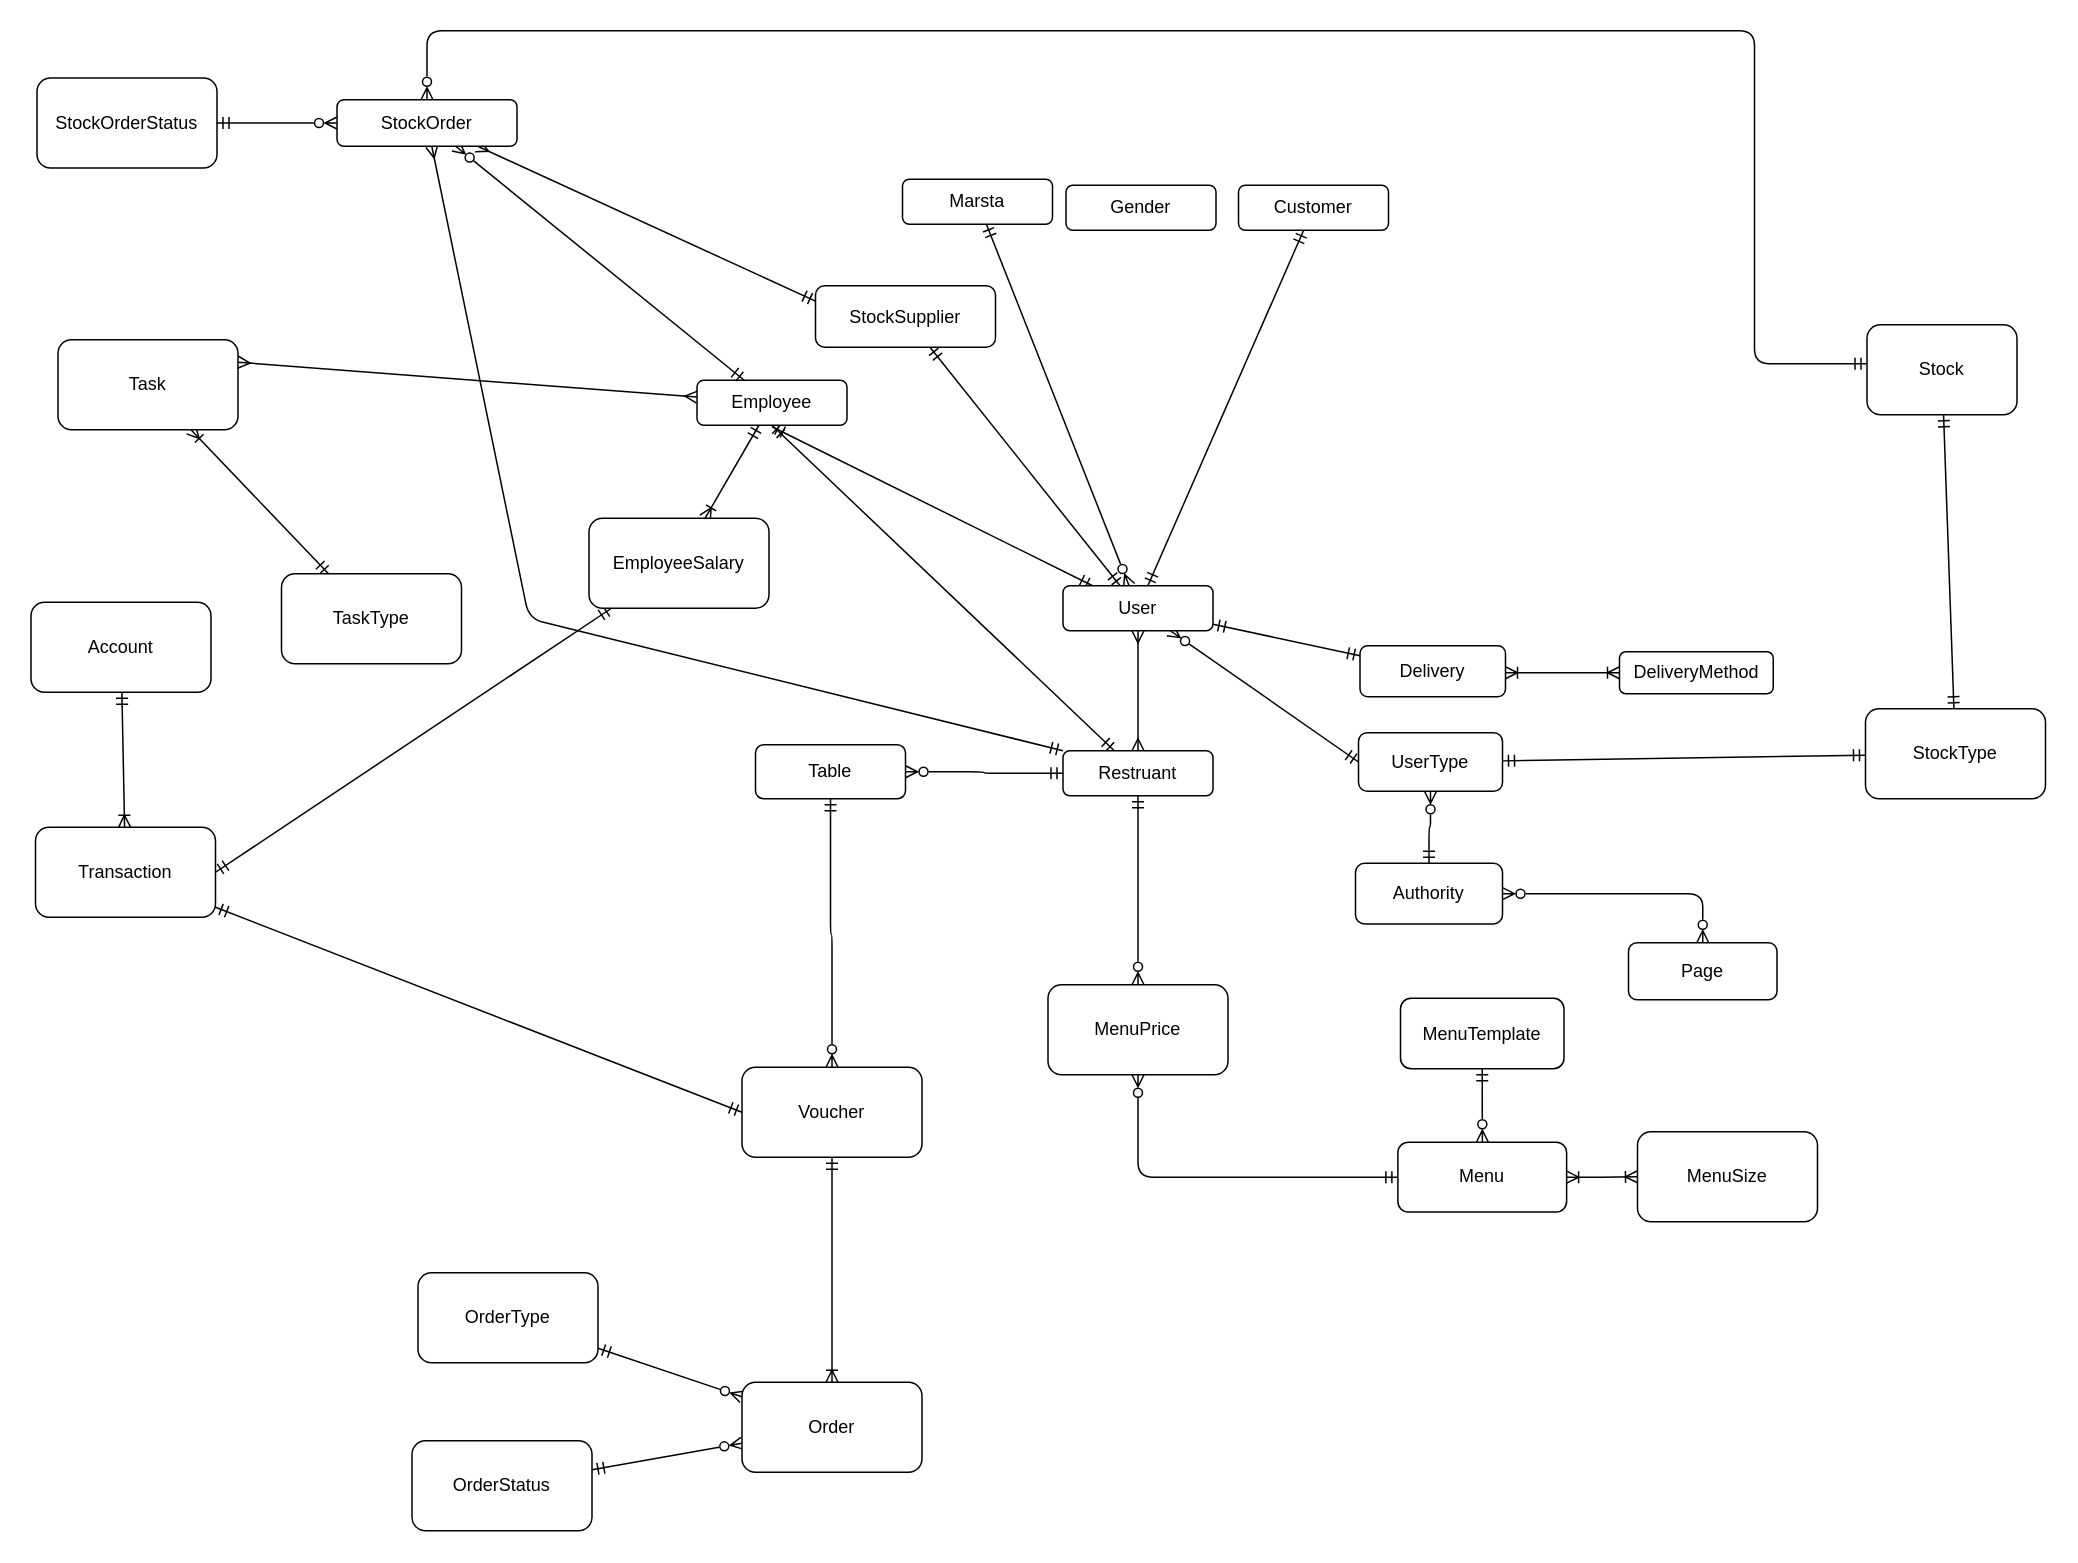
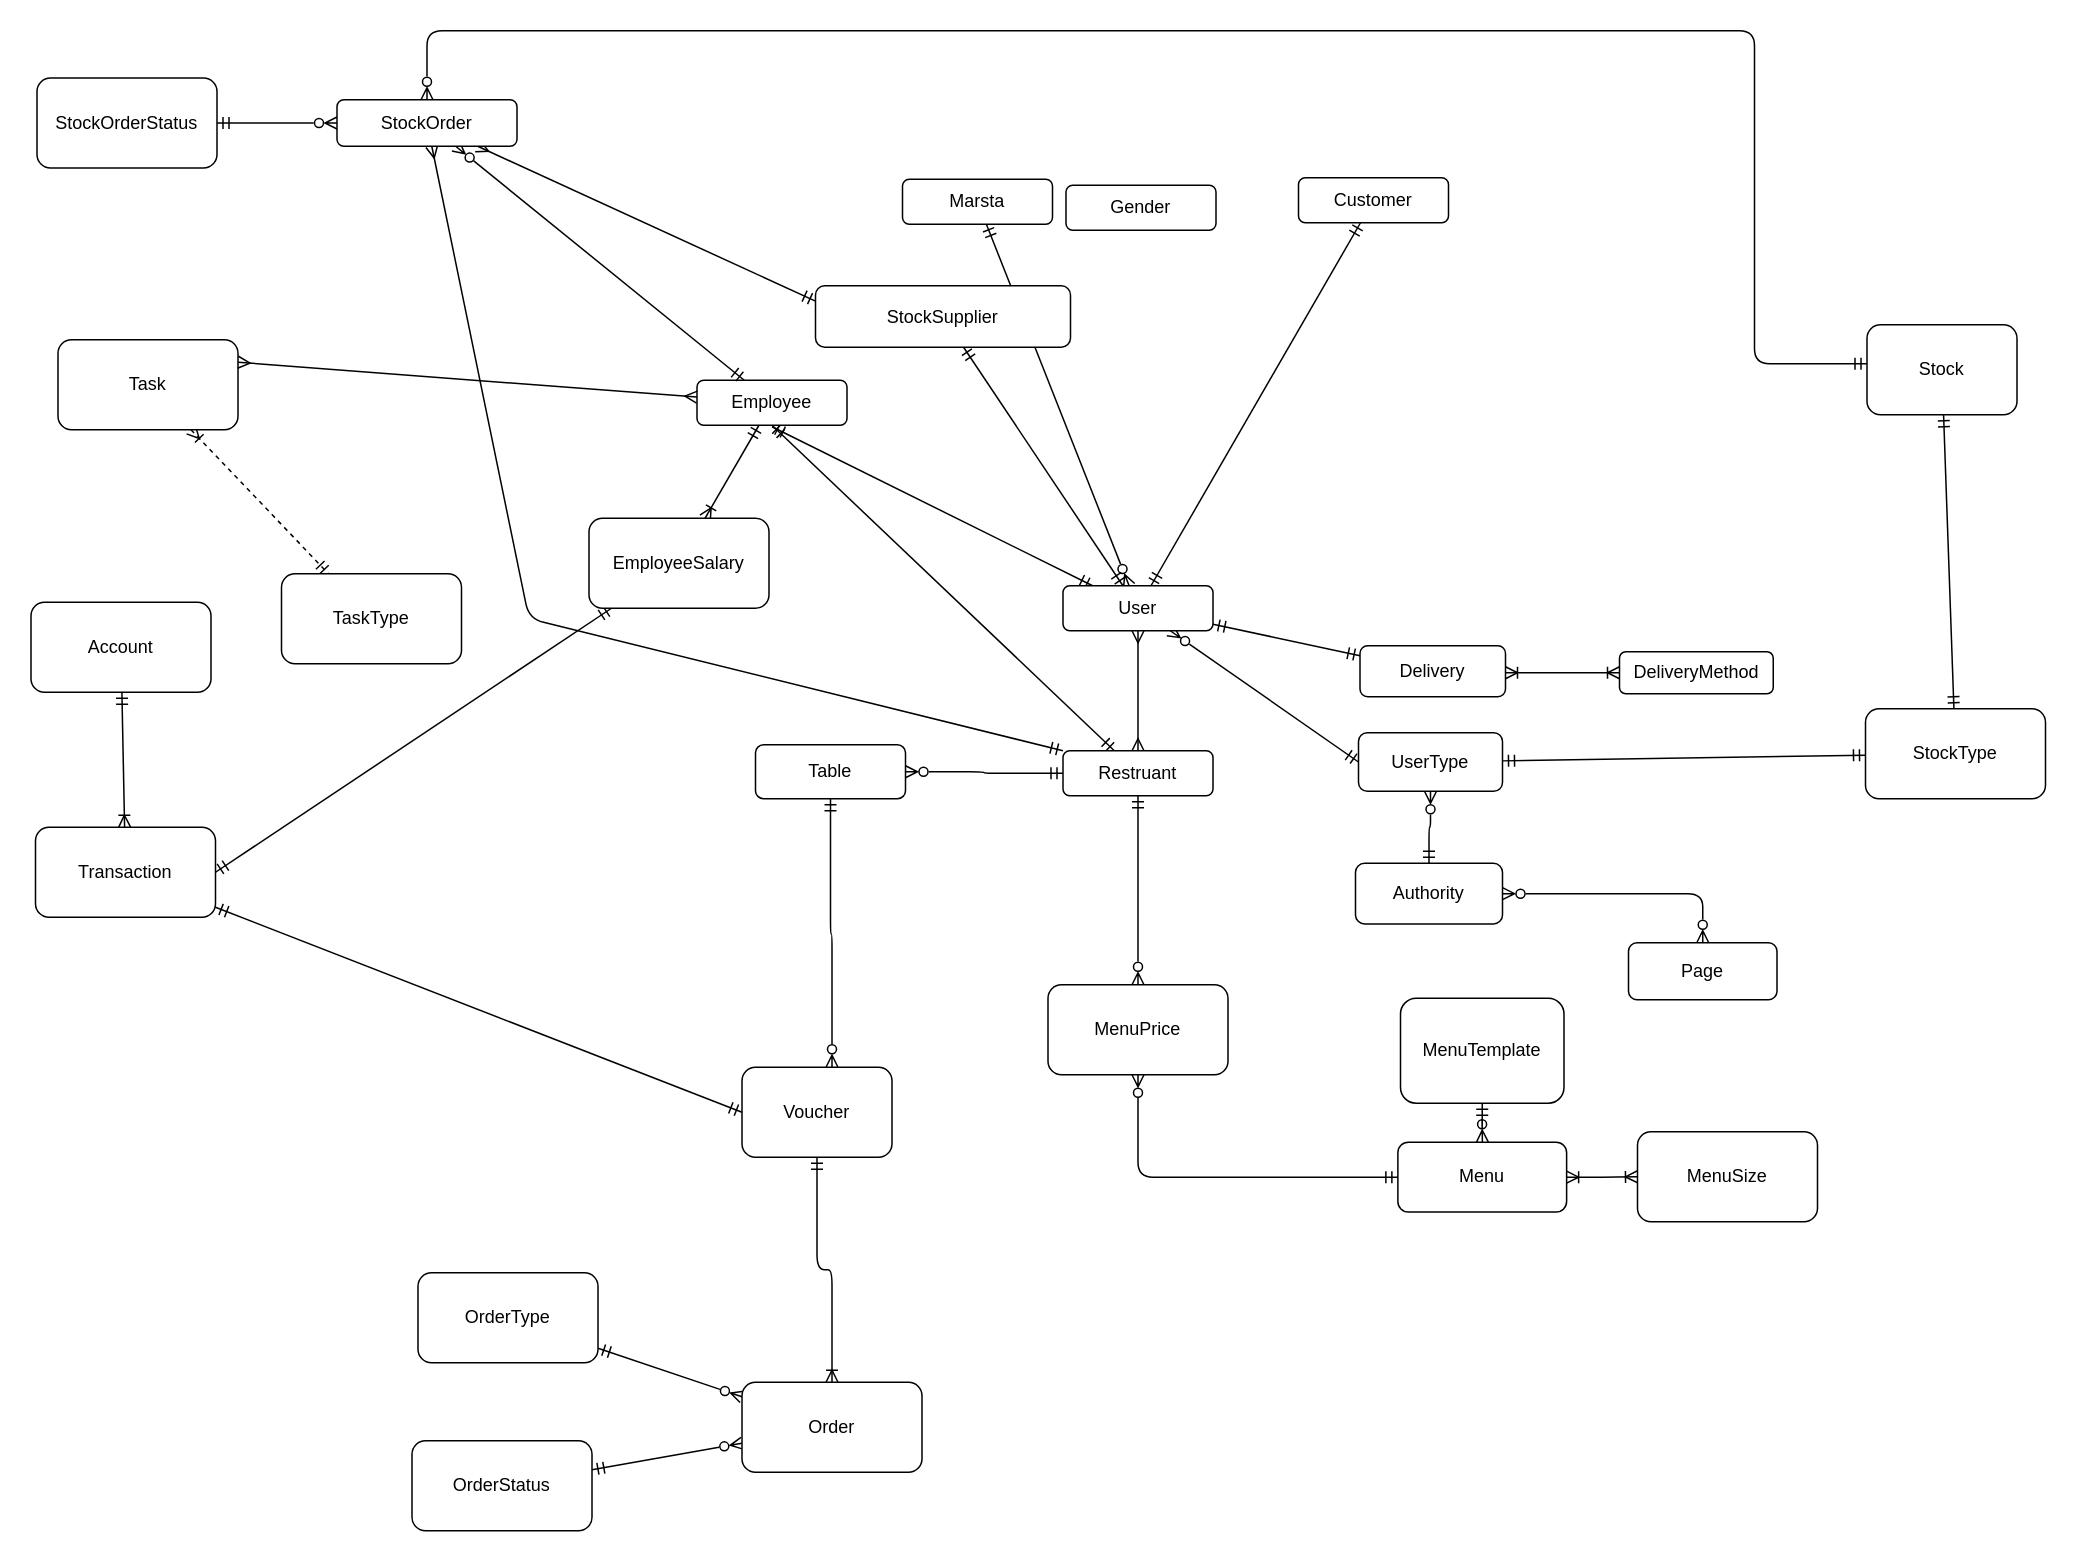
(1313, 208) -> (1373, 200)
(905, 317) -> (943, 317)
(260, 502) -> (260, 502)
(1482, 1034) -> (1482, 1051)
(832, 1112) -> (817, 1112)
